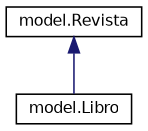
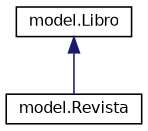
(74, 74) -> (74, 74)
